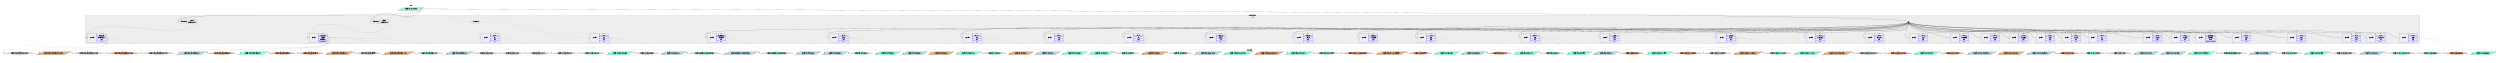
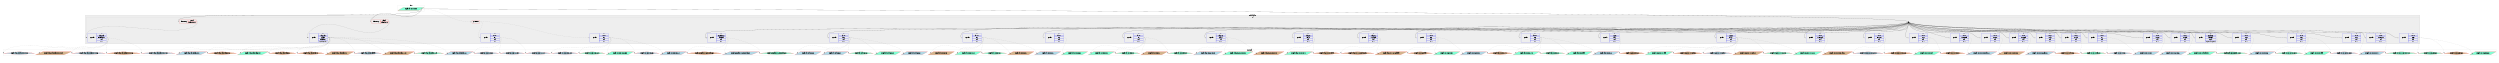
(704, 53) -> (704, 53)
(1327, 53) -> (1327, 53)
